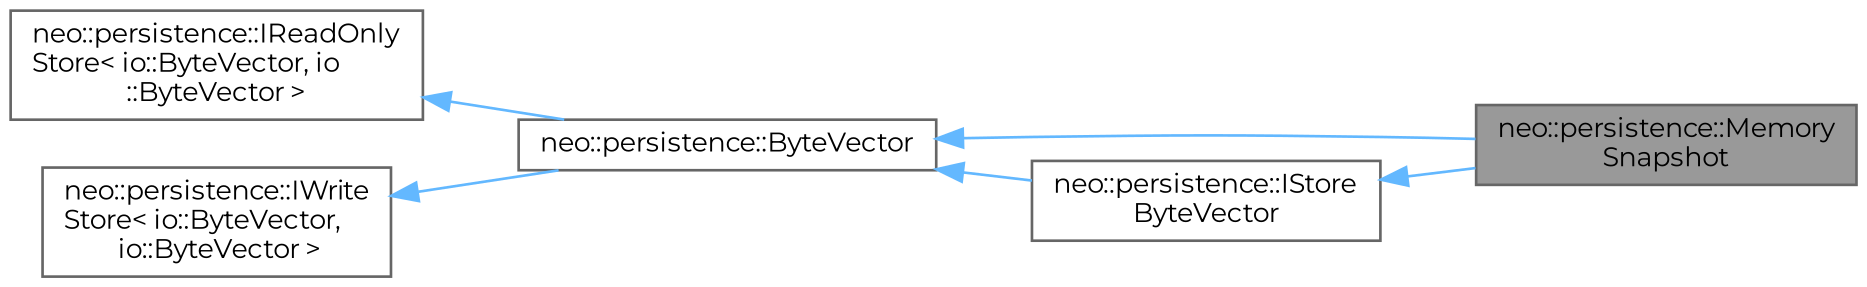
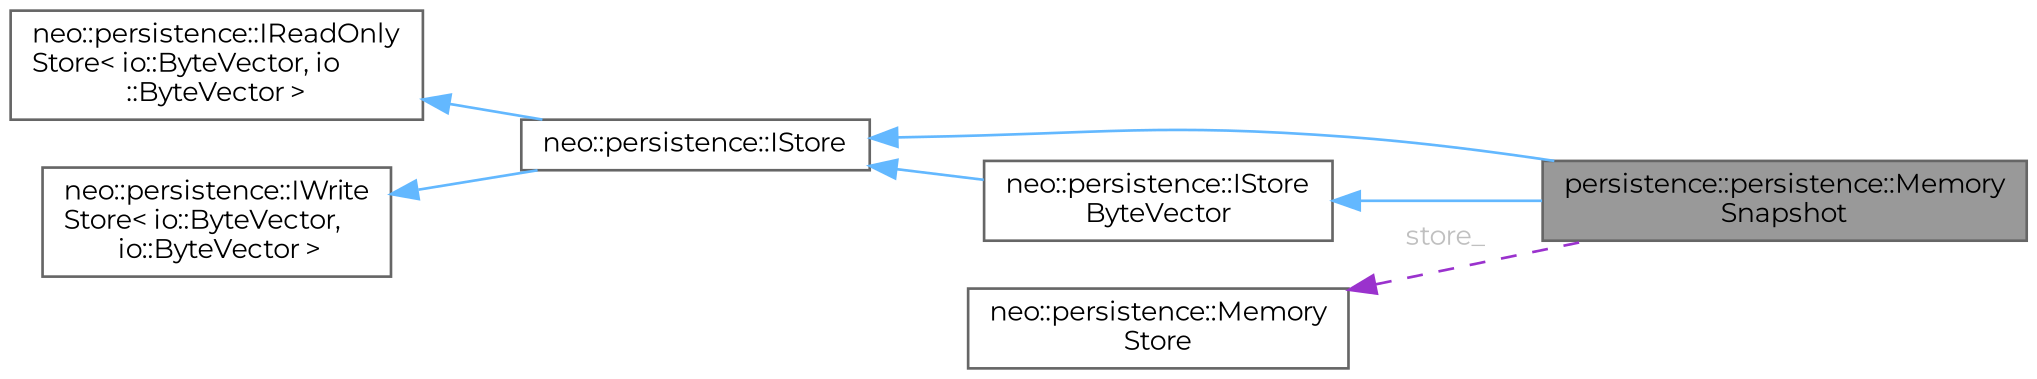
(727, 145) -> (696, 145)
(1666, 145) -> (1785, 201)
none -> (1158, 328)
